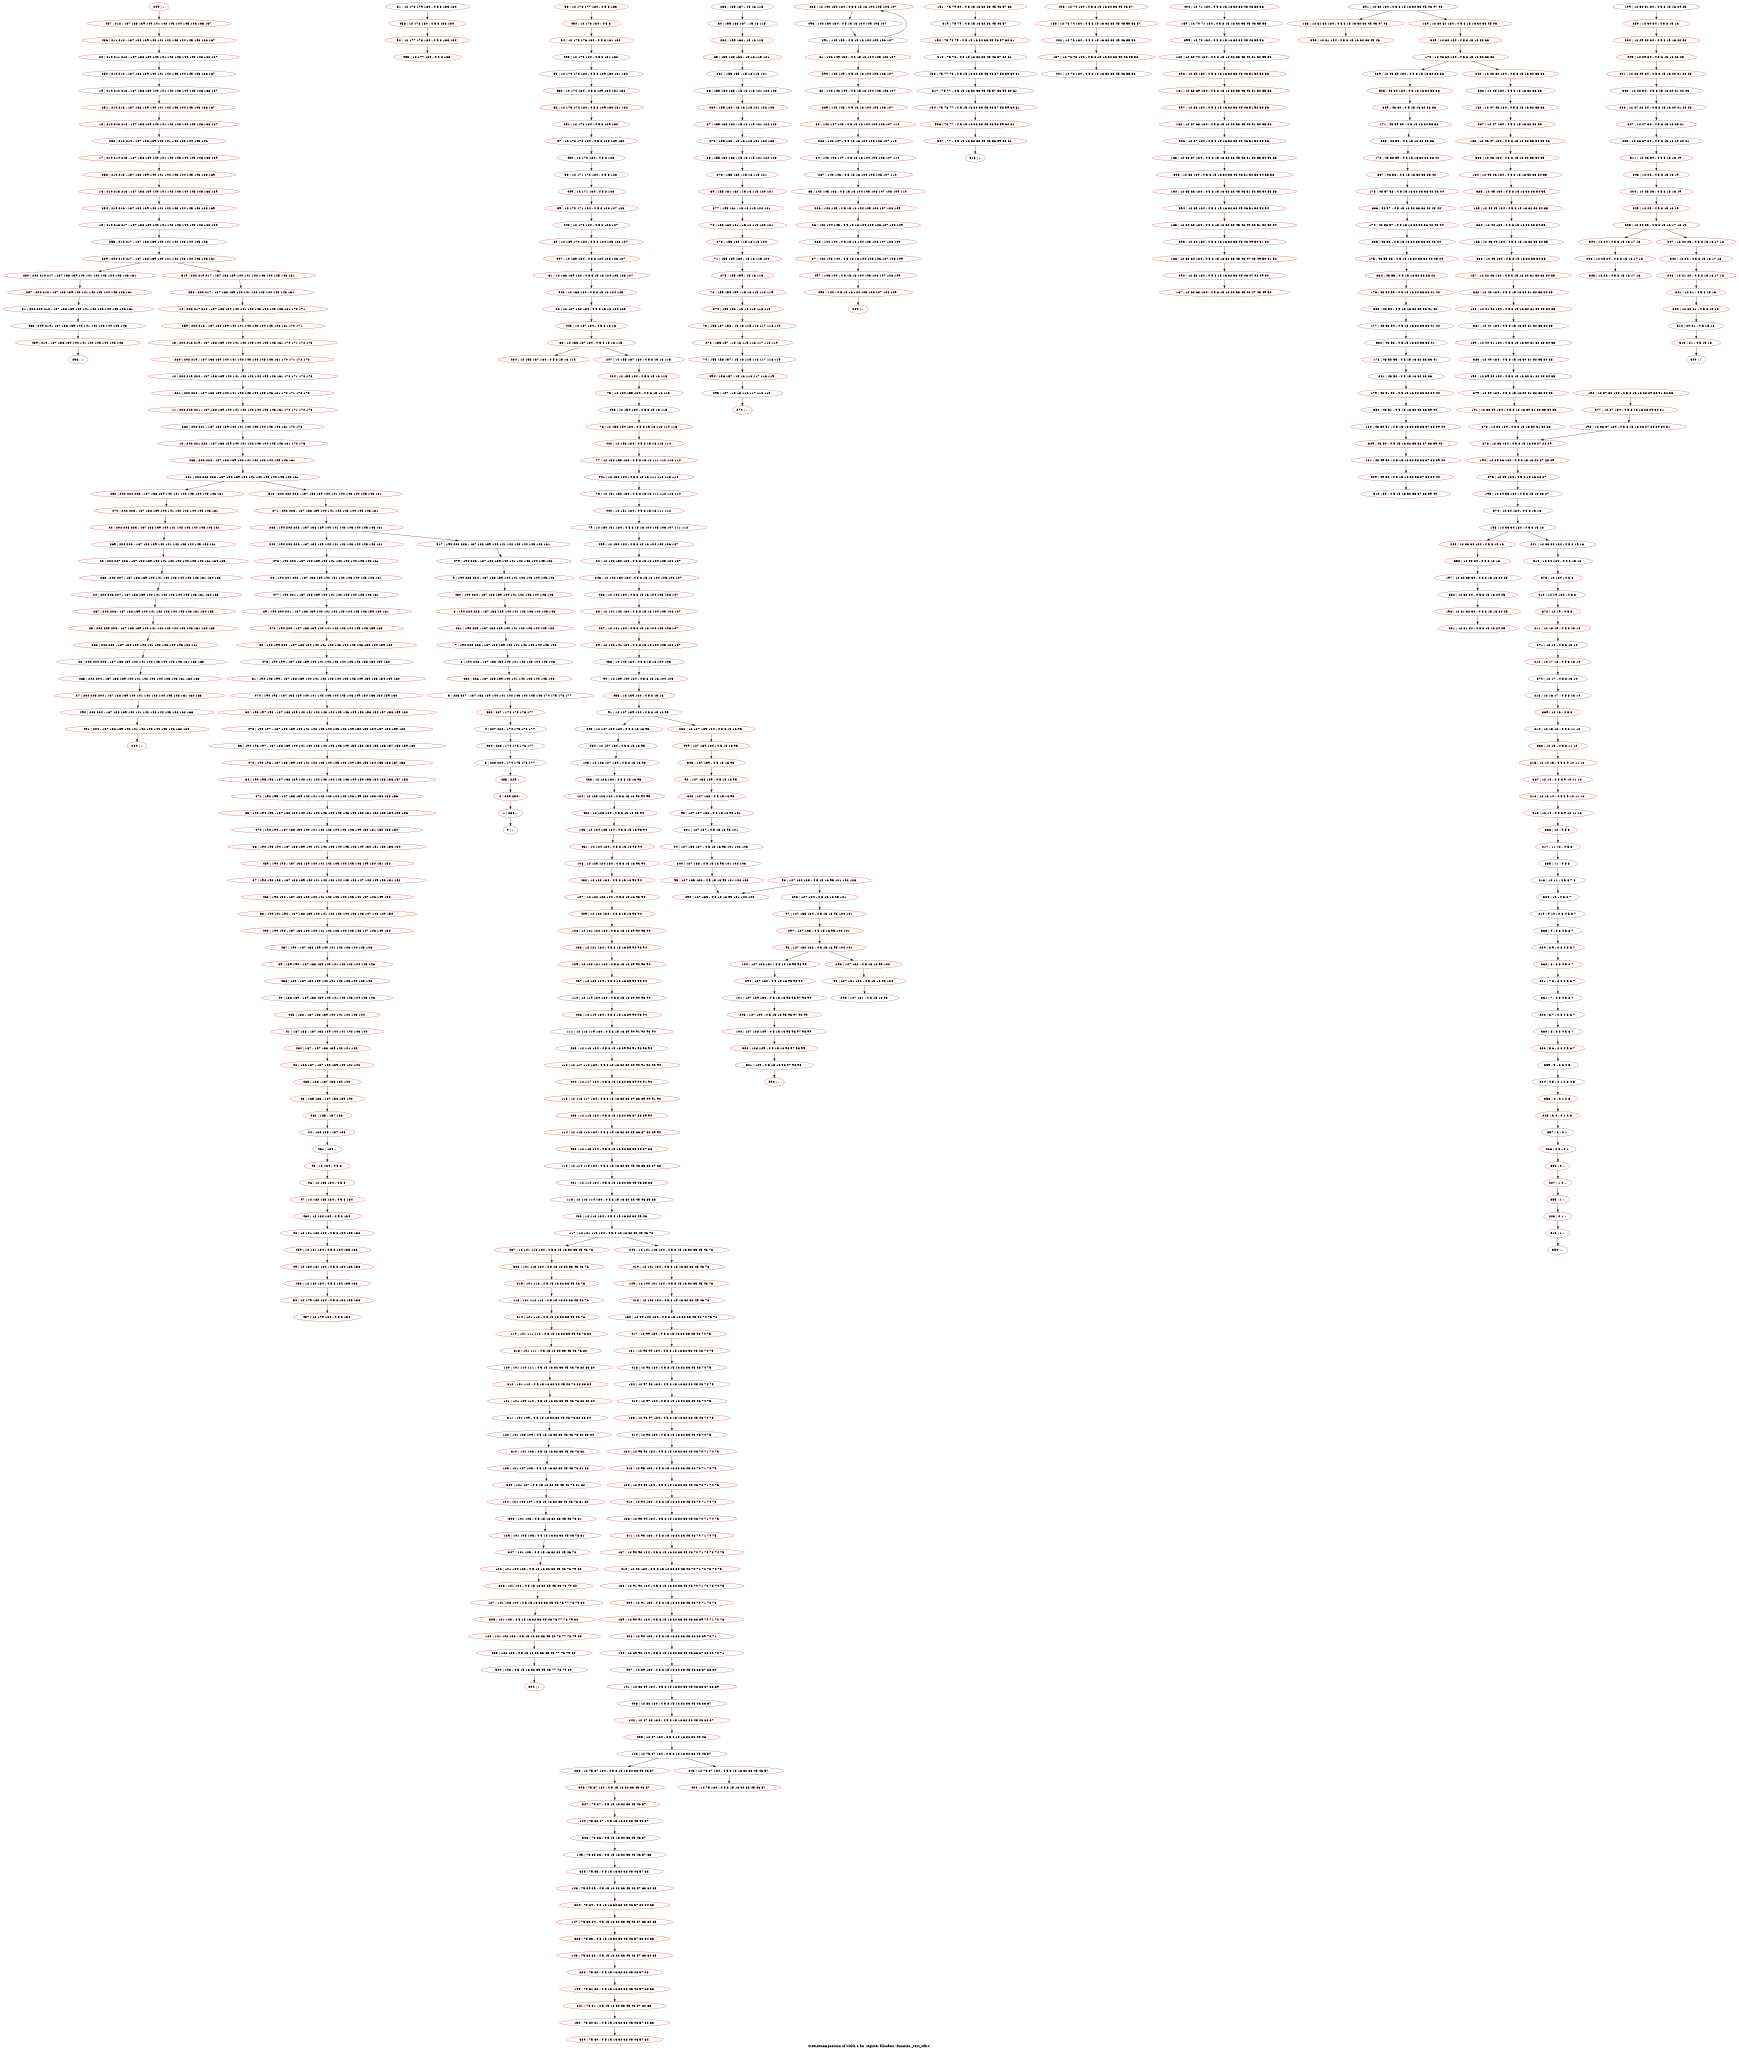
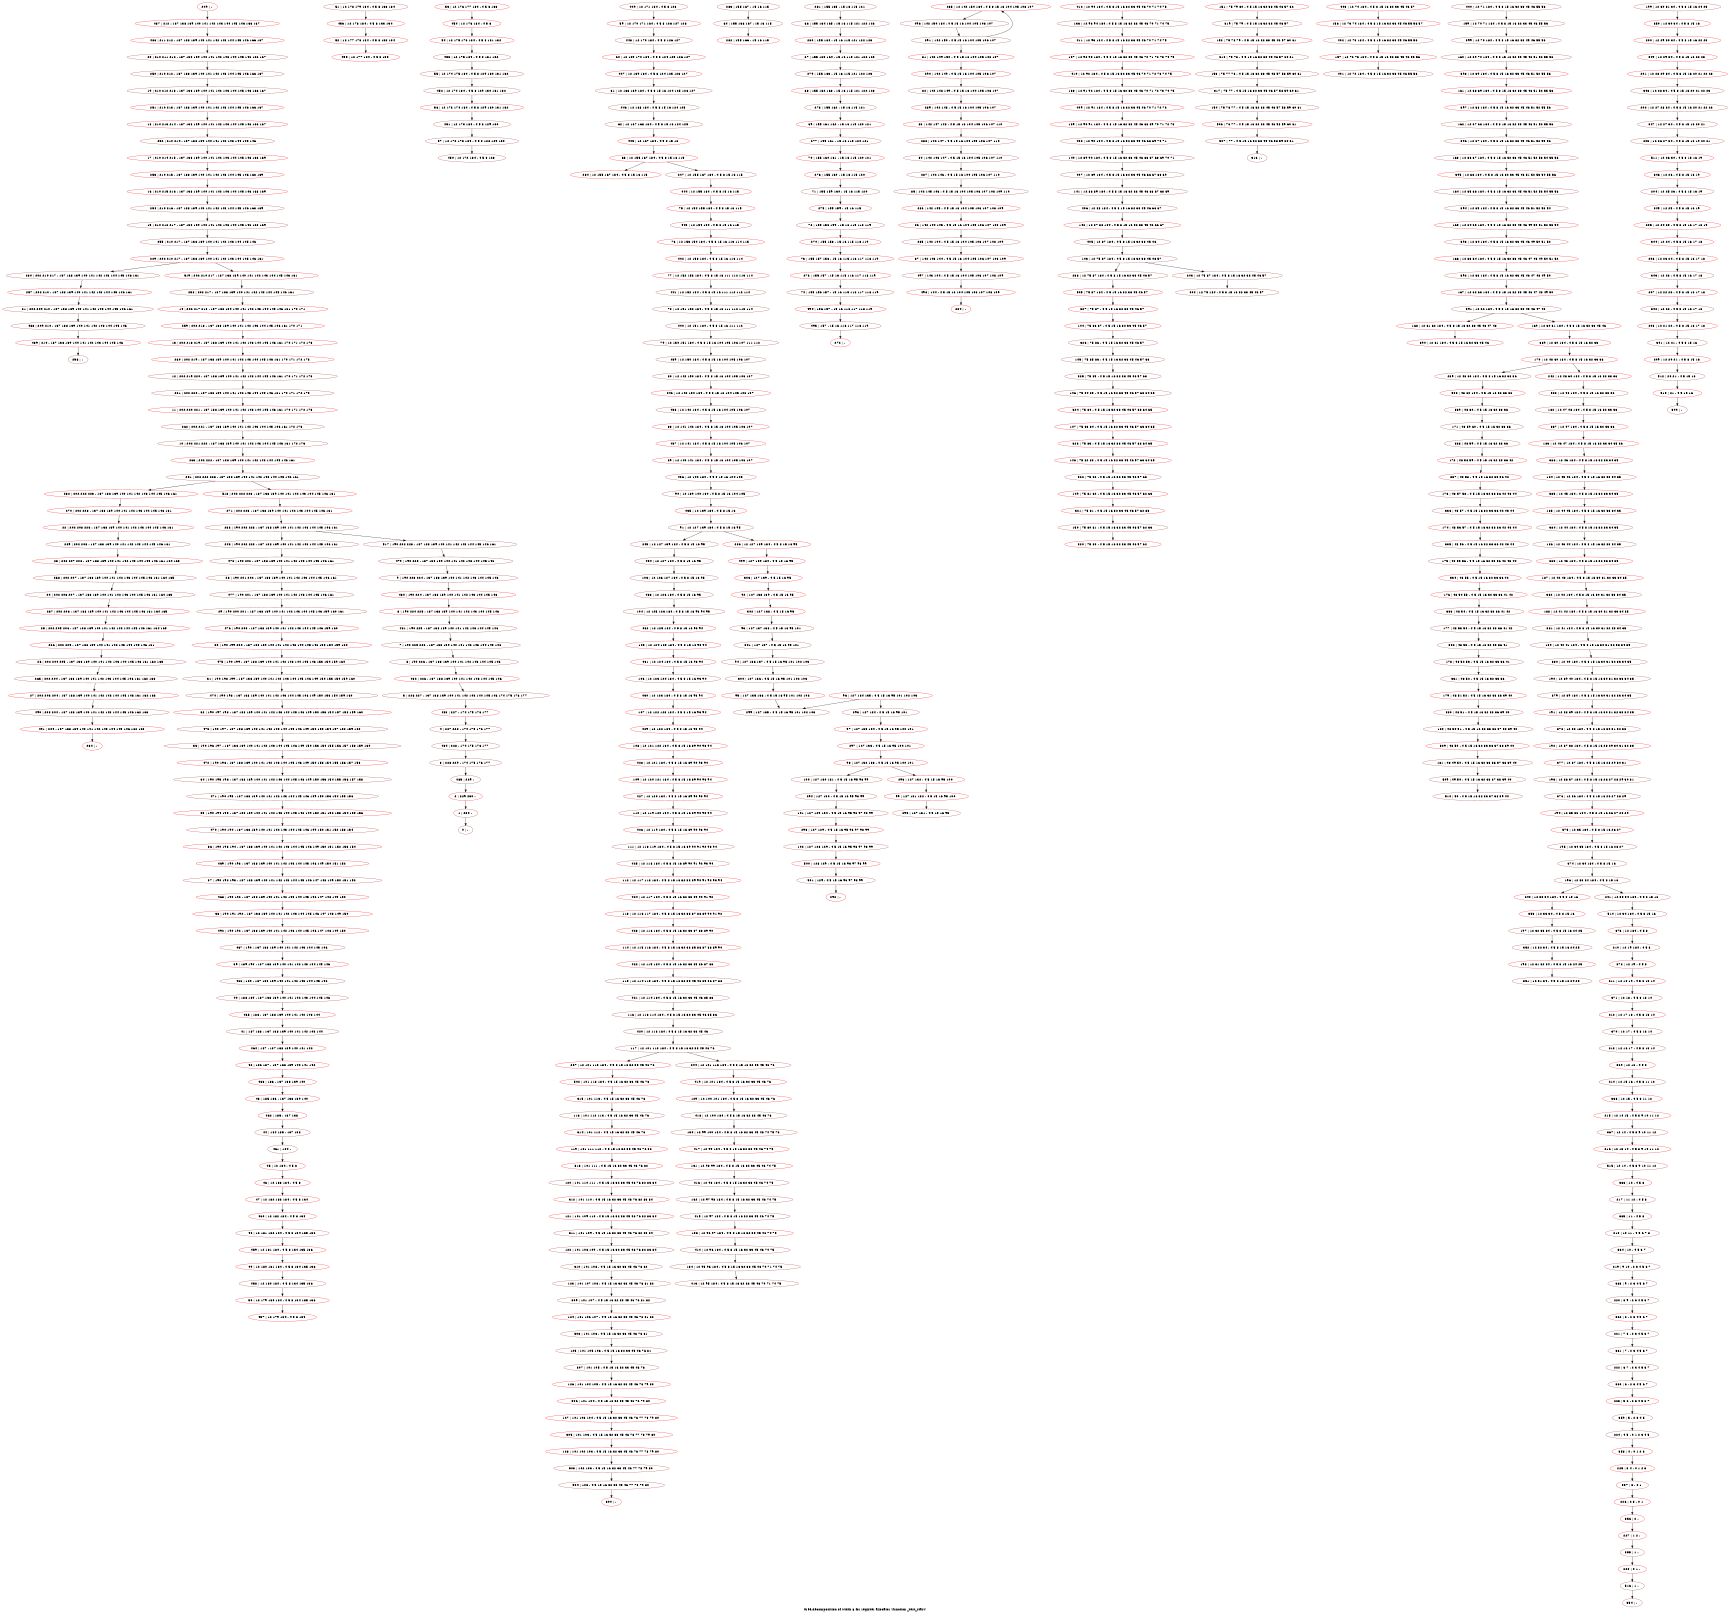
(742, 57) -> none
(591, 175) -> none
(1675, 233) -> (1677, 283)
none -> (1506, 300)
(1517, 434) -> (1592, 736)
(672, 1485) -> none
